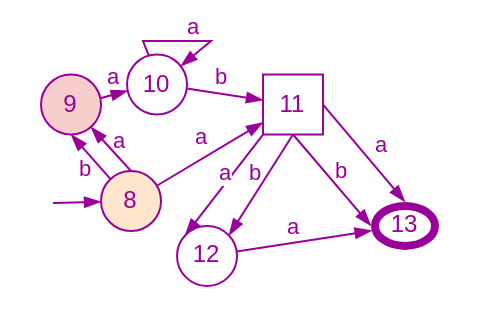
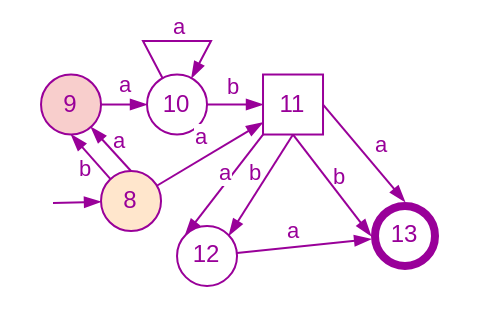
(157, 85) -> (177, 105)
(405, 226) -> (405, 236)
